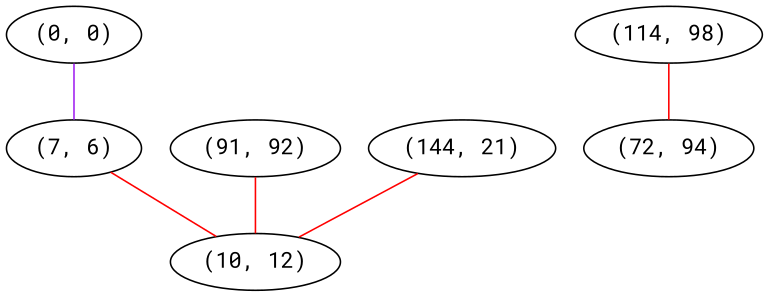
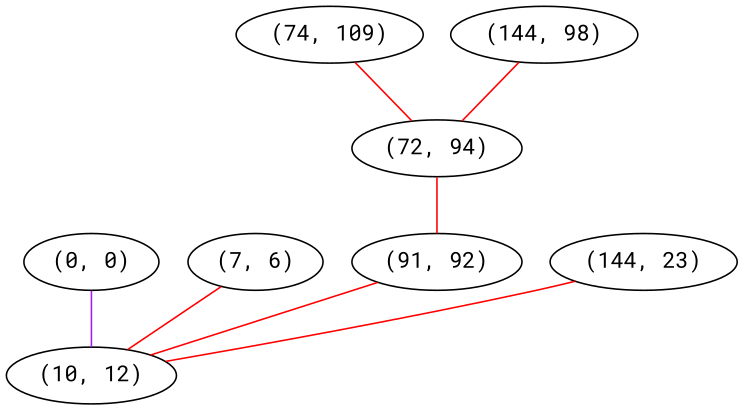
none -> (330, 35)
(669, 35) -> (544, 35)
(74, 92) -> (91, 319)
(462, 148) -> (644, 262)
none -> (437, 205)
